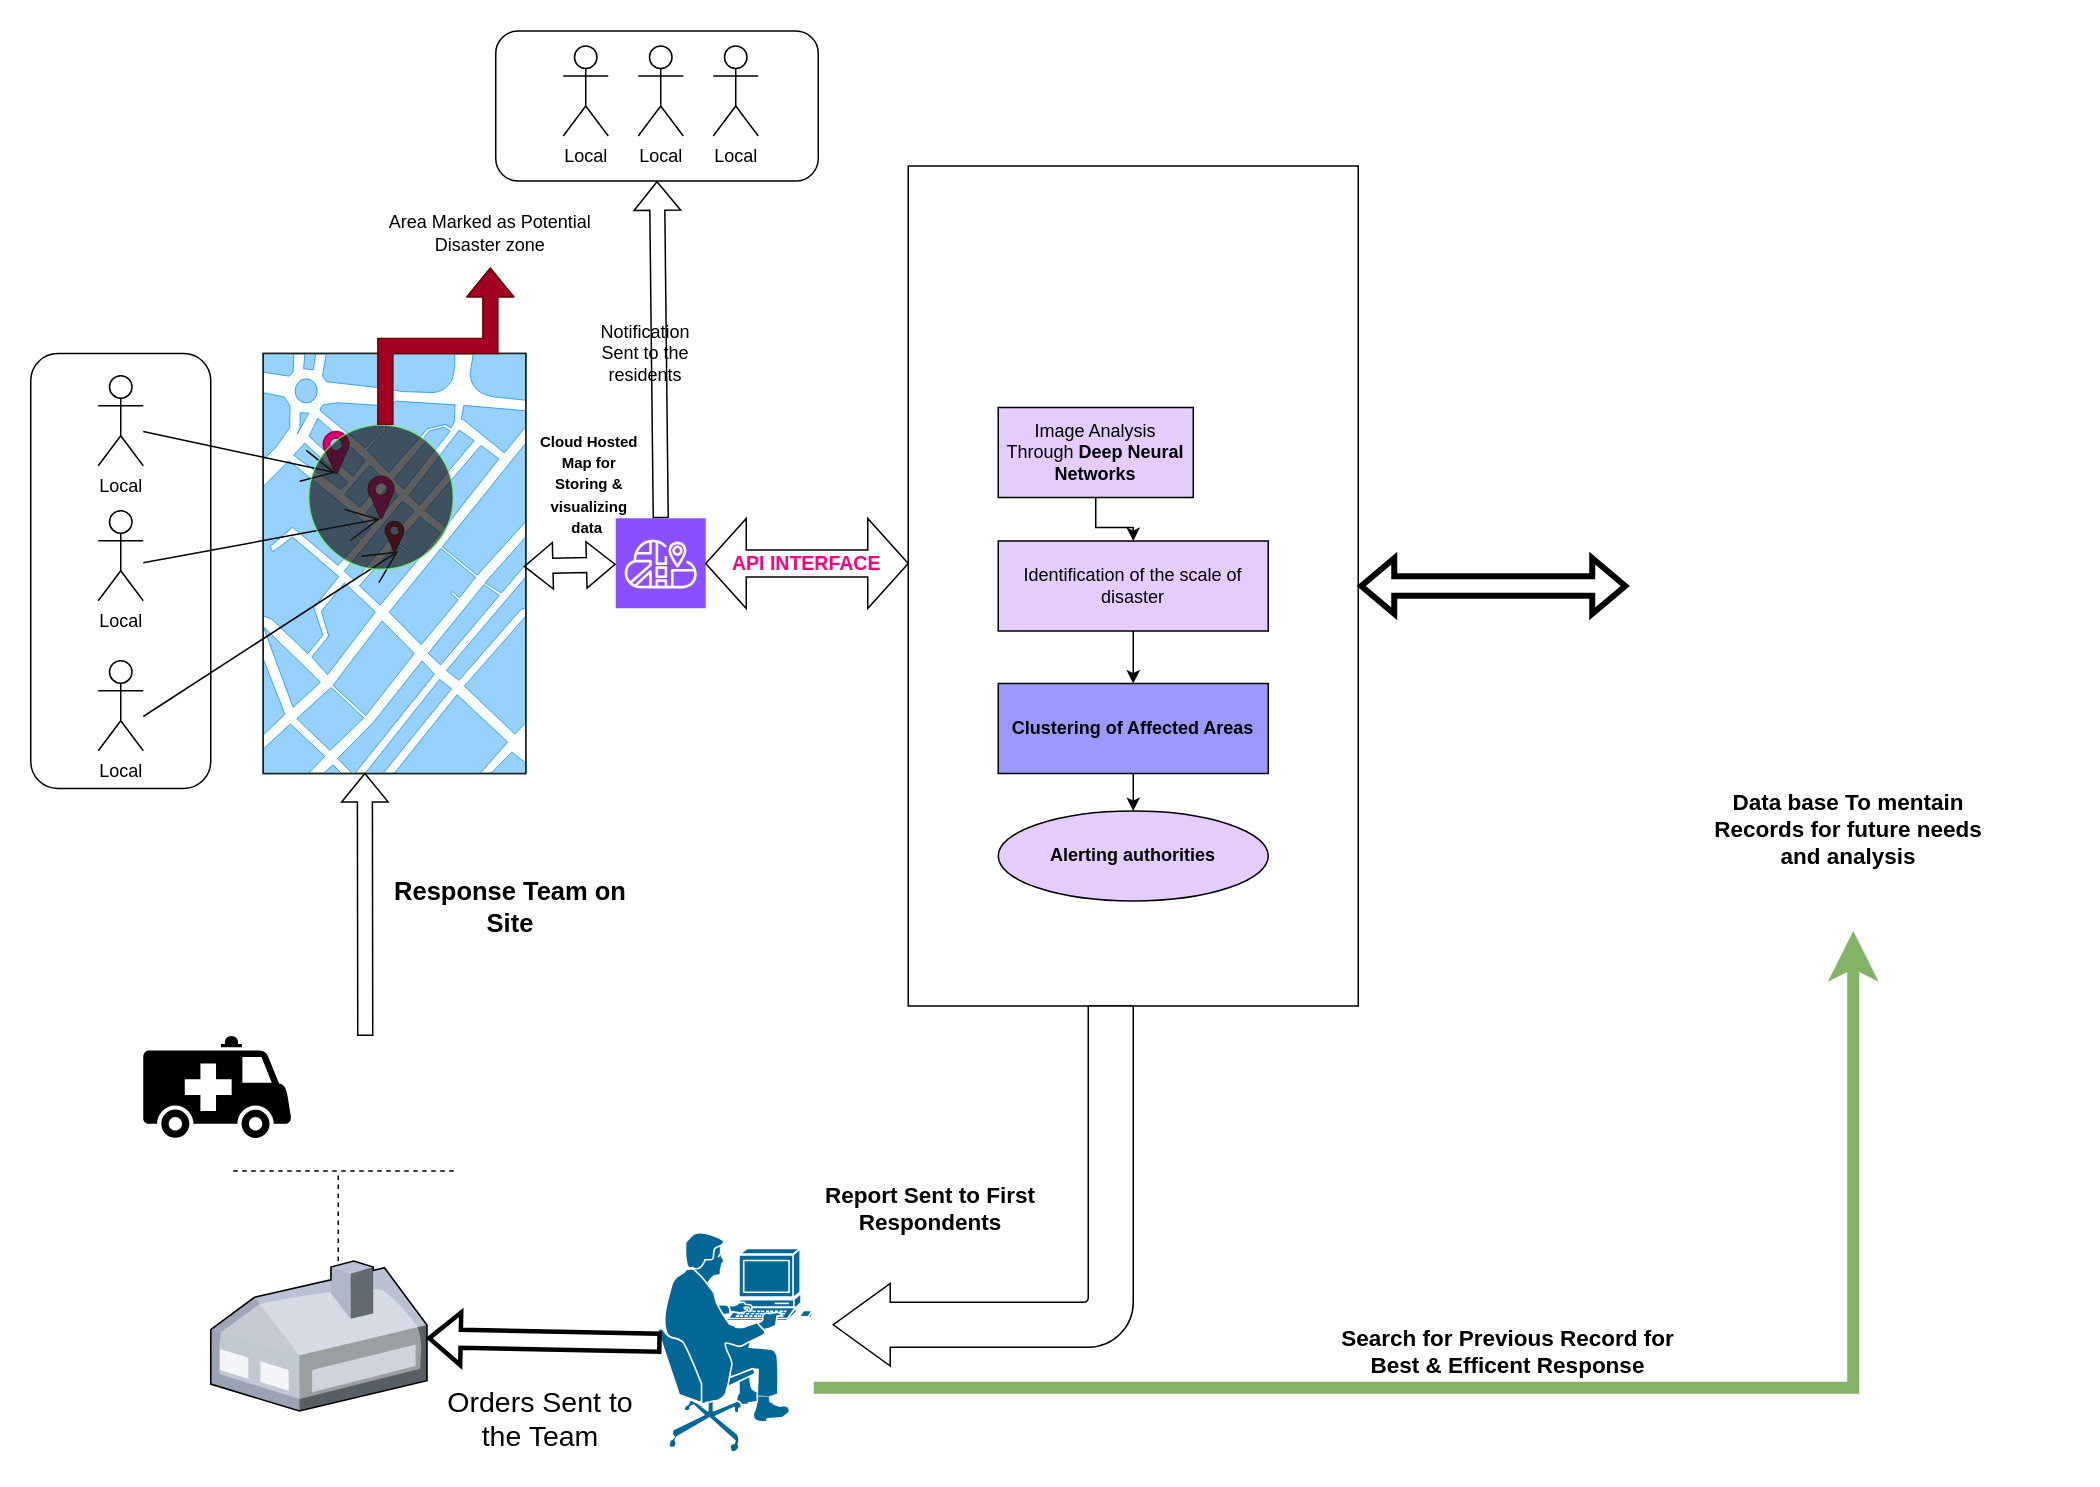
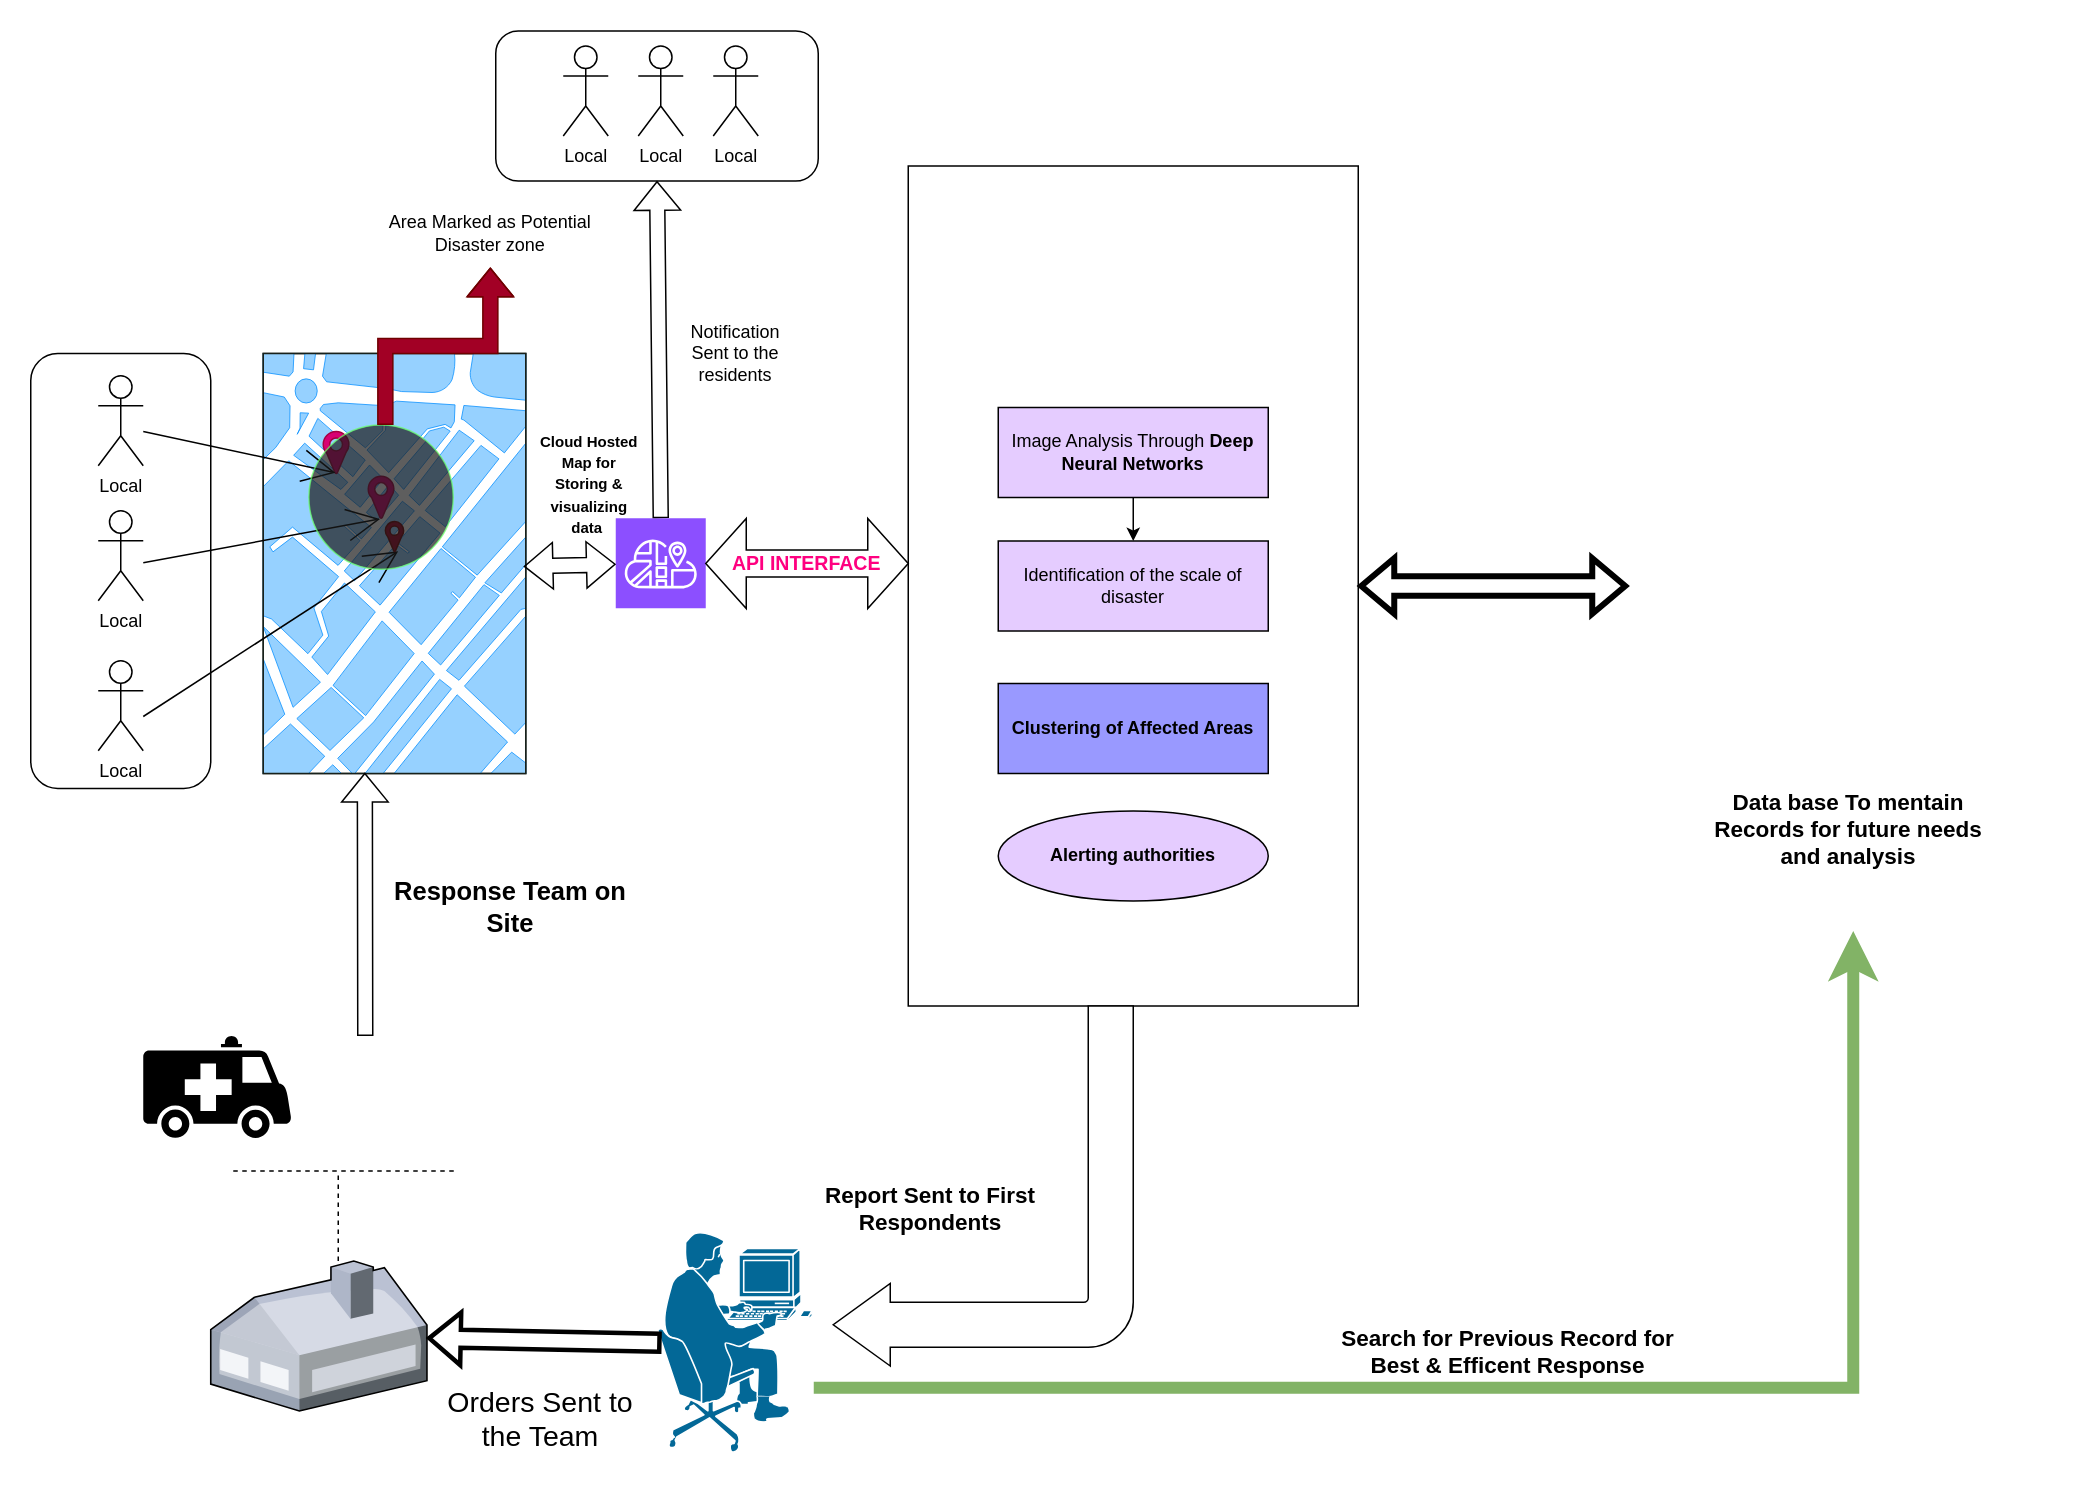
(646, 353) -> (736, 353)
(1096, 452) -> (1133, 452)
(1133, 659) -> none
(1133, 797) -> none
